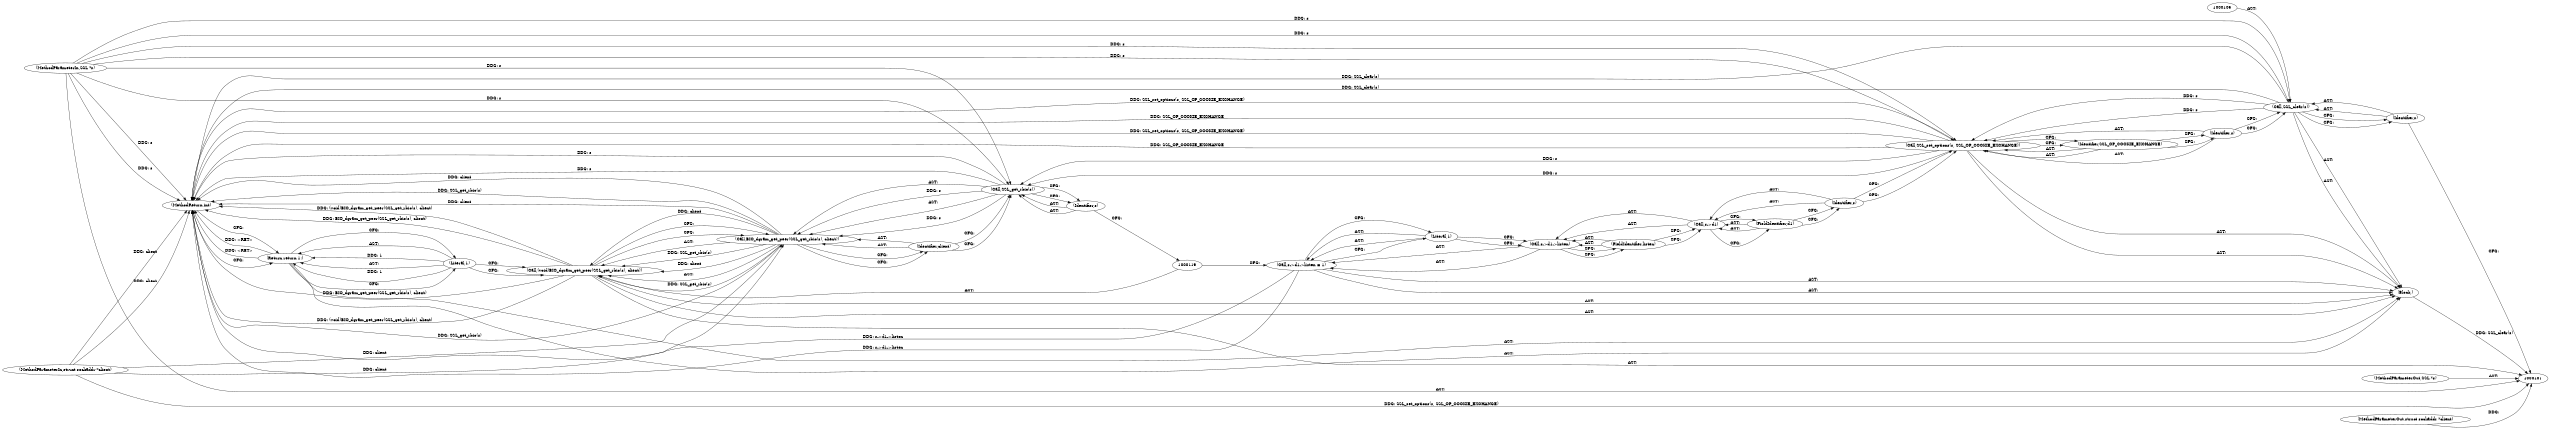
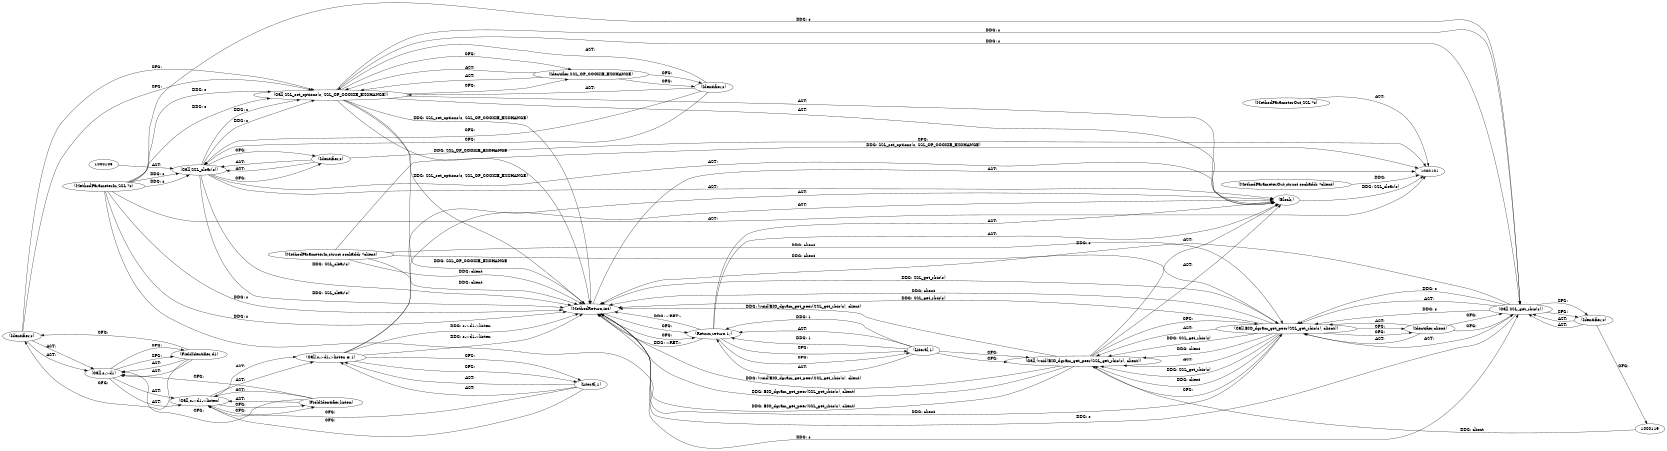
(1233, 265) -> none
(970, 291) -> (1472, 430)
(1549, 365) -> (970, 171)
